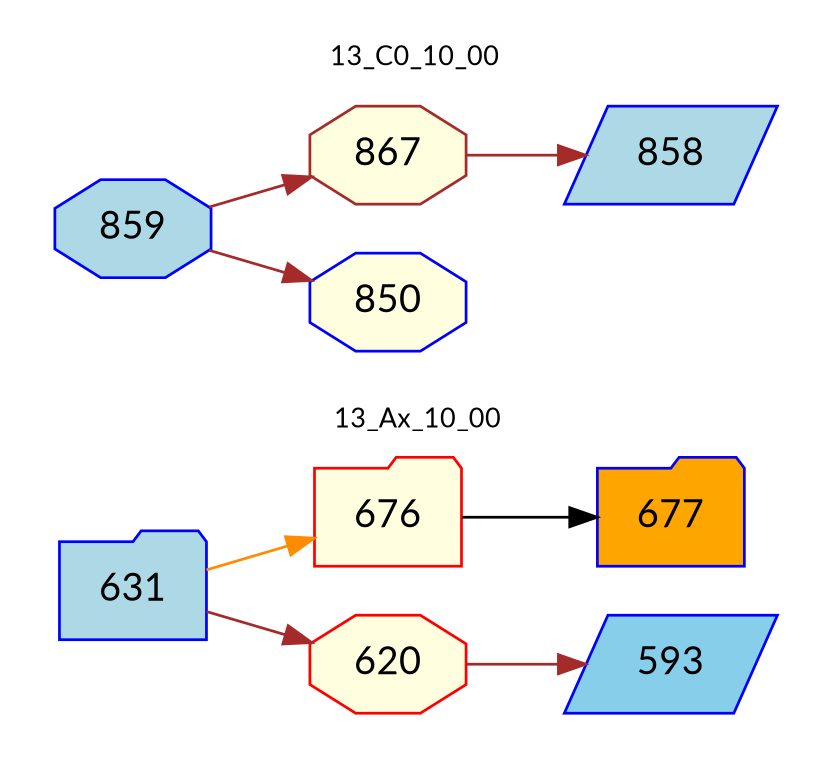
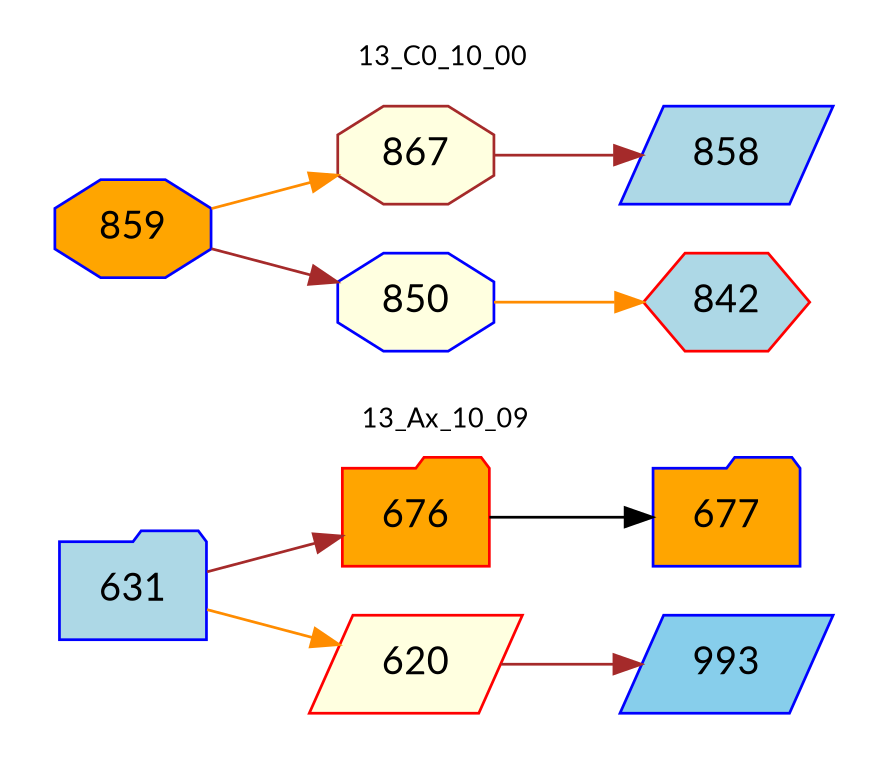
(247, 196) -> (261, 195)
(133, 229) -> (133, 229)
none -> (727, 302)
(418, 421) -> (446, 421)
(388, 517) -> (416, 517)
(247, 558) -> (261, 557)
(246, 623) -> (260, 624)
(388, 664) -> (416, 664)
(671, 664) -> (727, 664)
